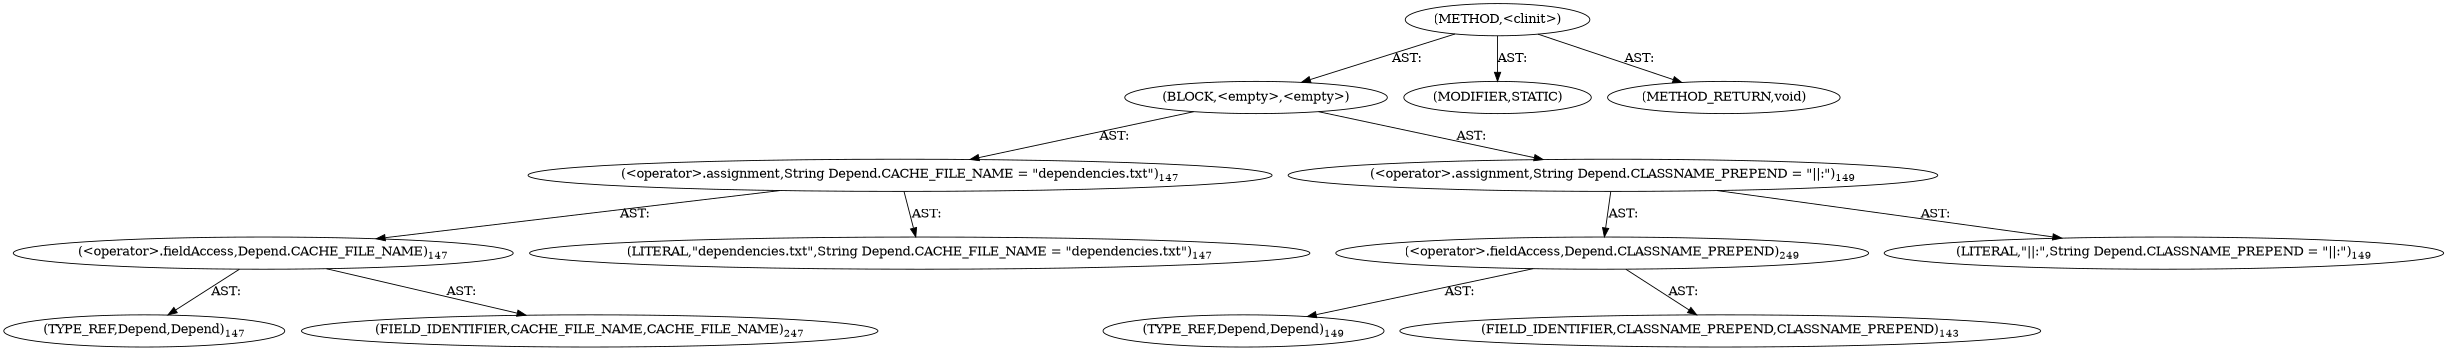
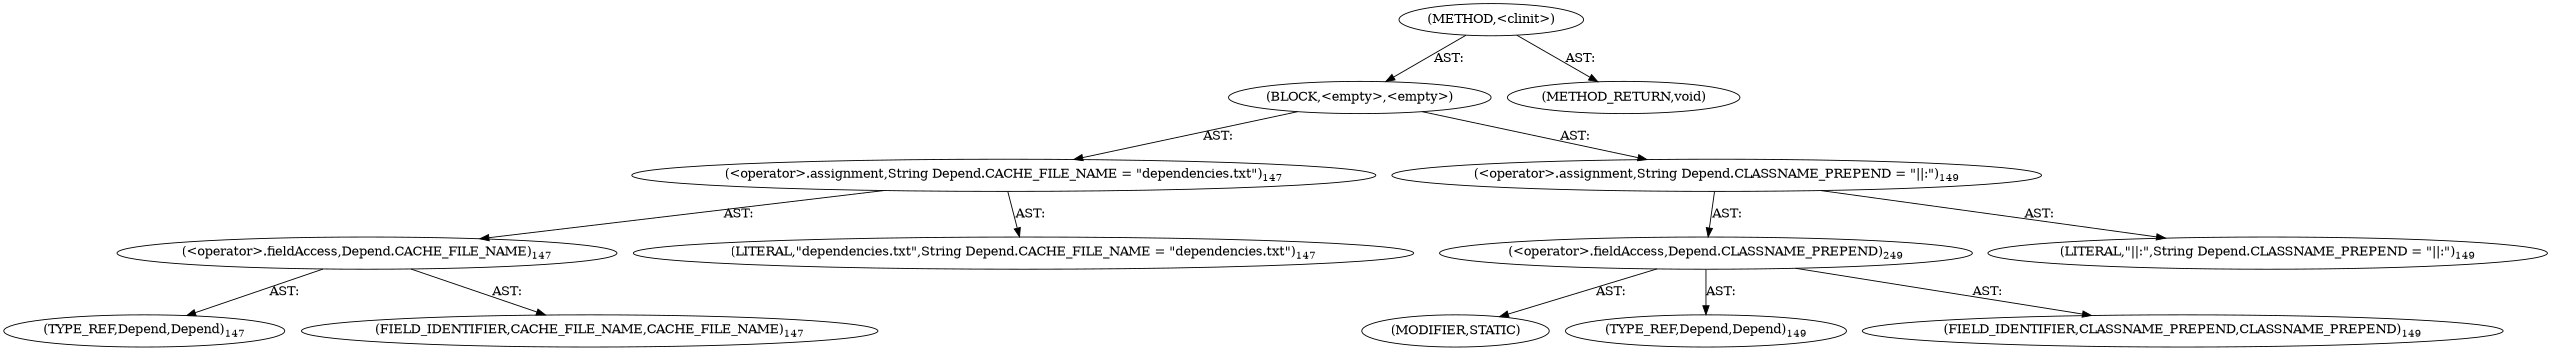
(1498, 54) -> (1583, 291)
(794, 330) -> (794, 330)
(1949, 330) -> (2412, 330)
